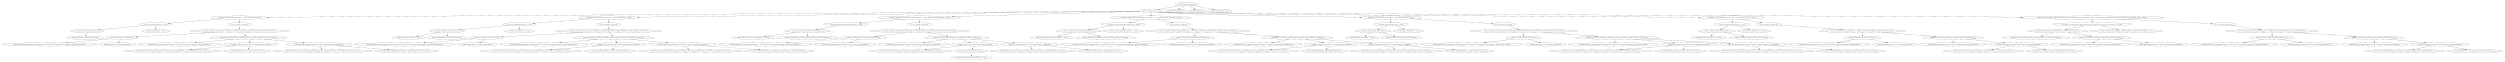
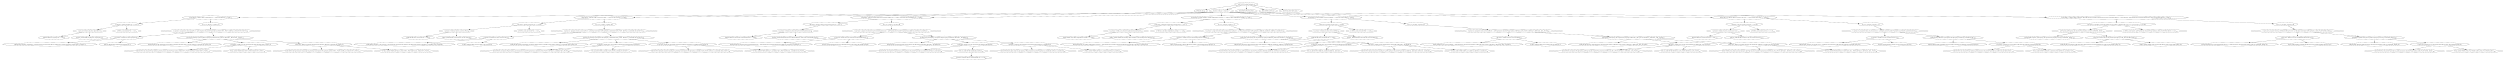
none -> (1201, 11)
none -> (54, 38)
